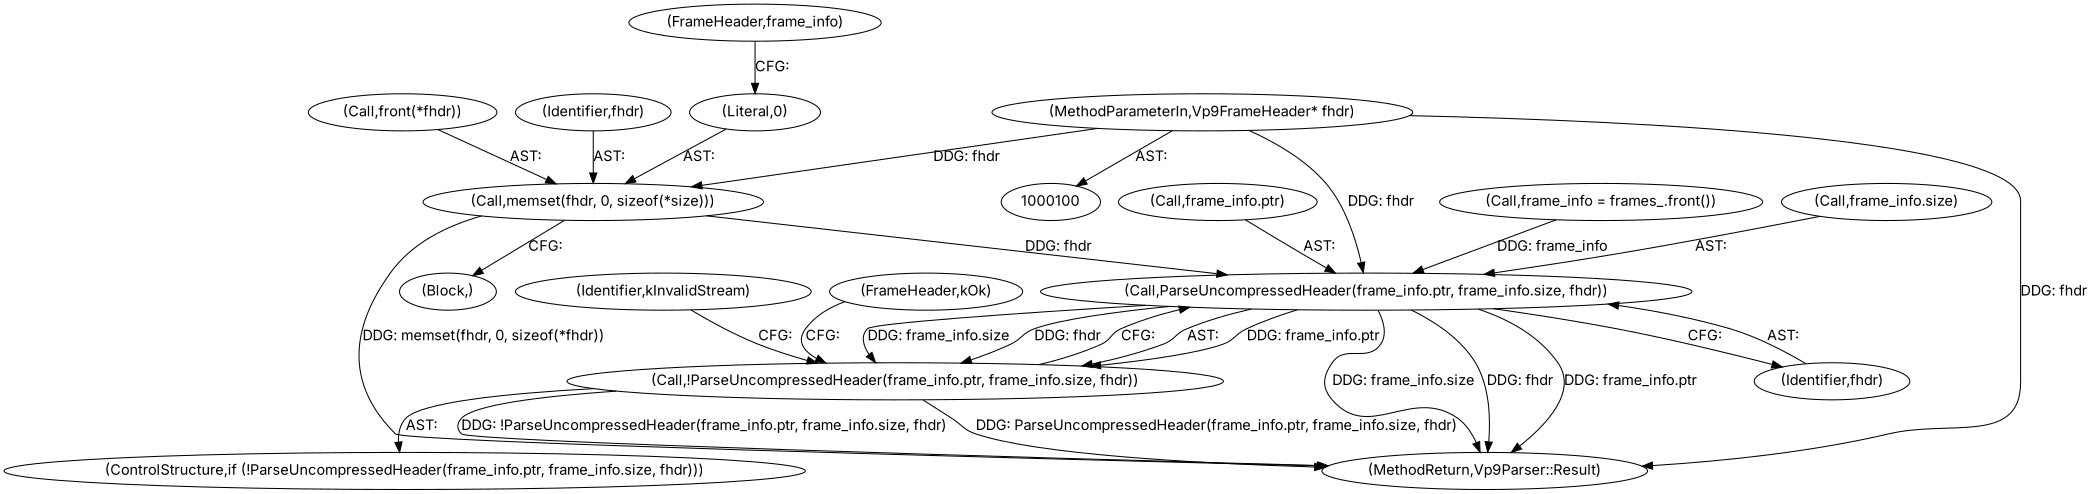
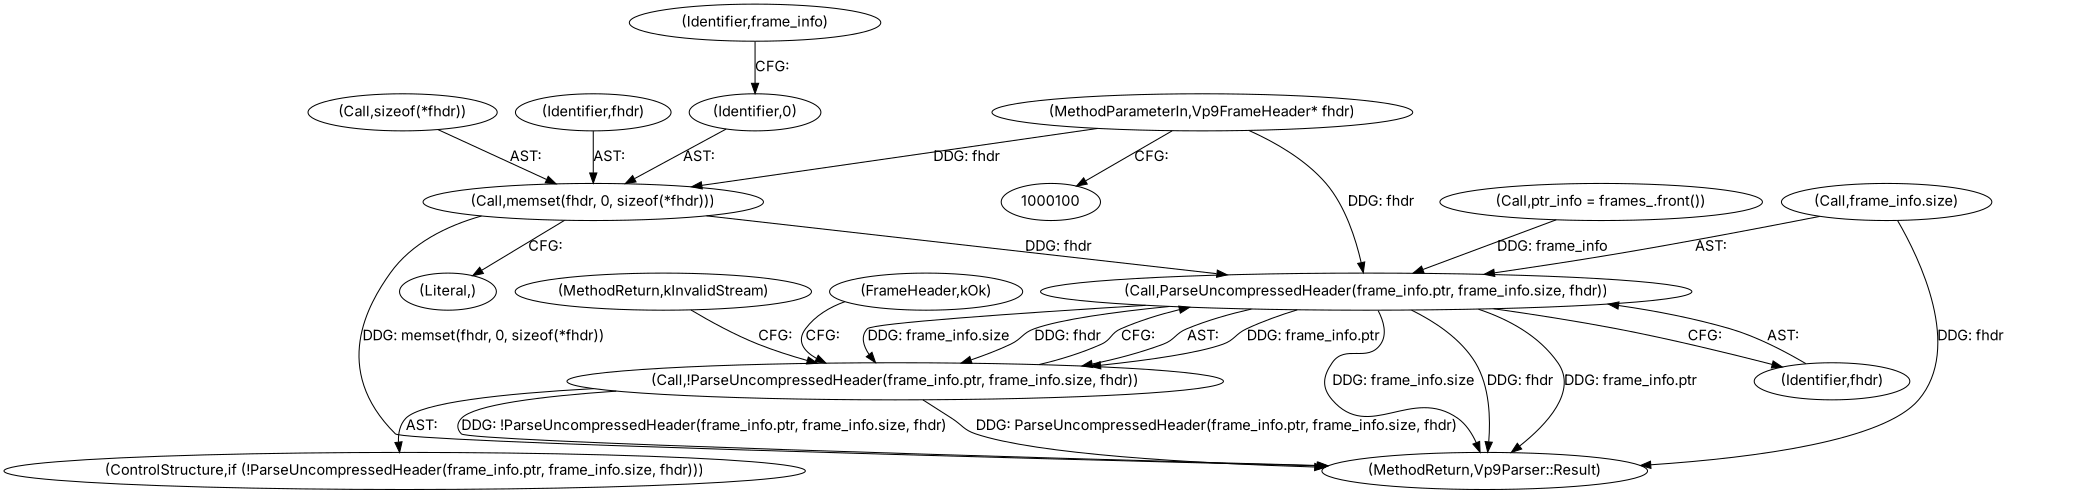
(755, 23) -> (755, 23)
(403, 112) -> (403, 112)
(755, 112) -> (755, 112)
(1153, 157) -> (1153, 157)
(2005, 181) -> (1882, 424)
(593, 202) -> (593, 202)
(1218, 202) -> none
(1601, 202) -> (1601, 202)
(448, 292) -> (448, 292)
(663, 292) -> (663, 292)
